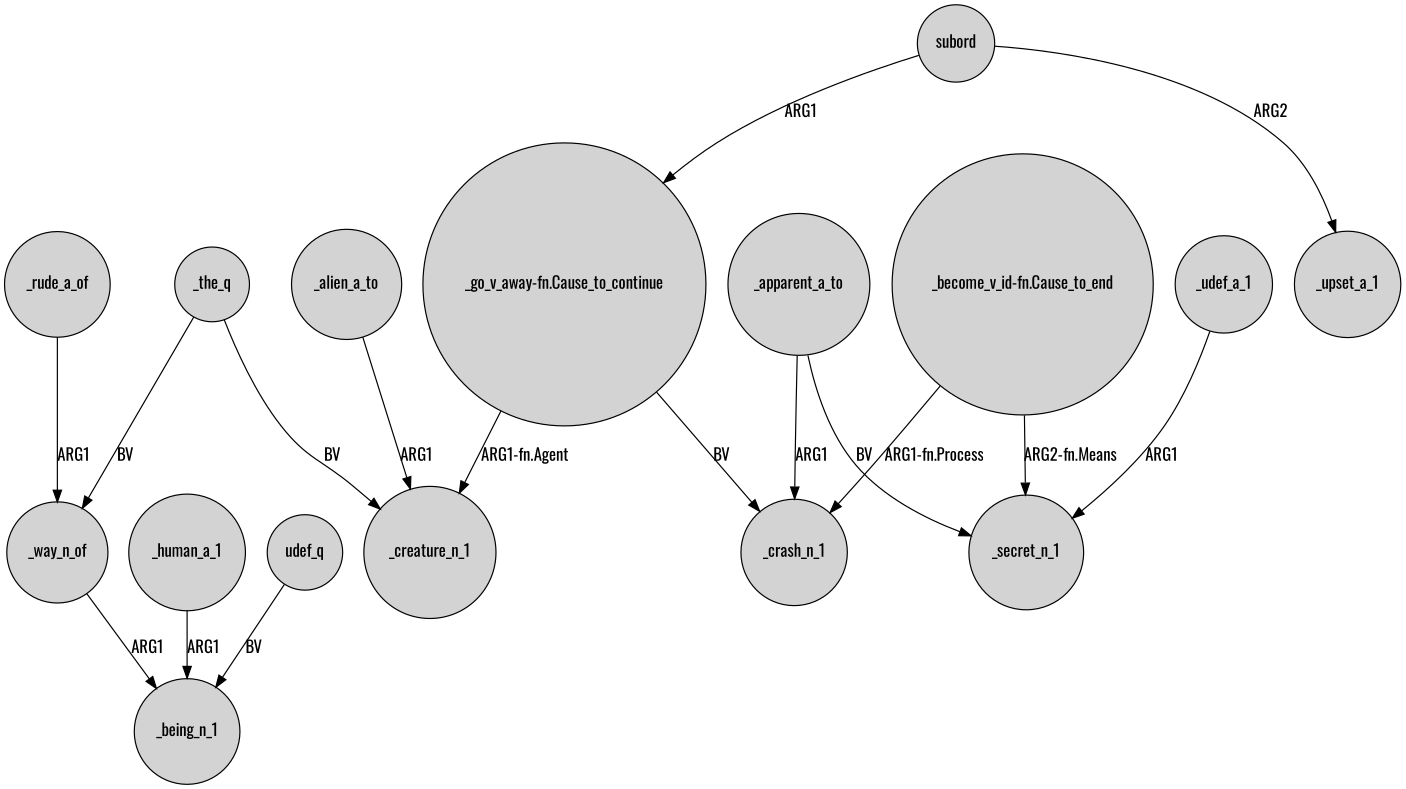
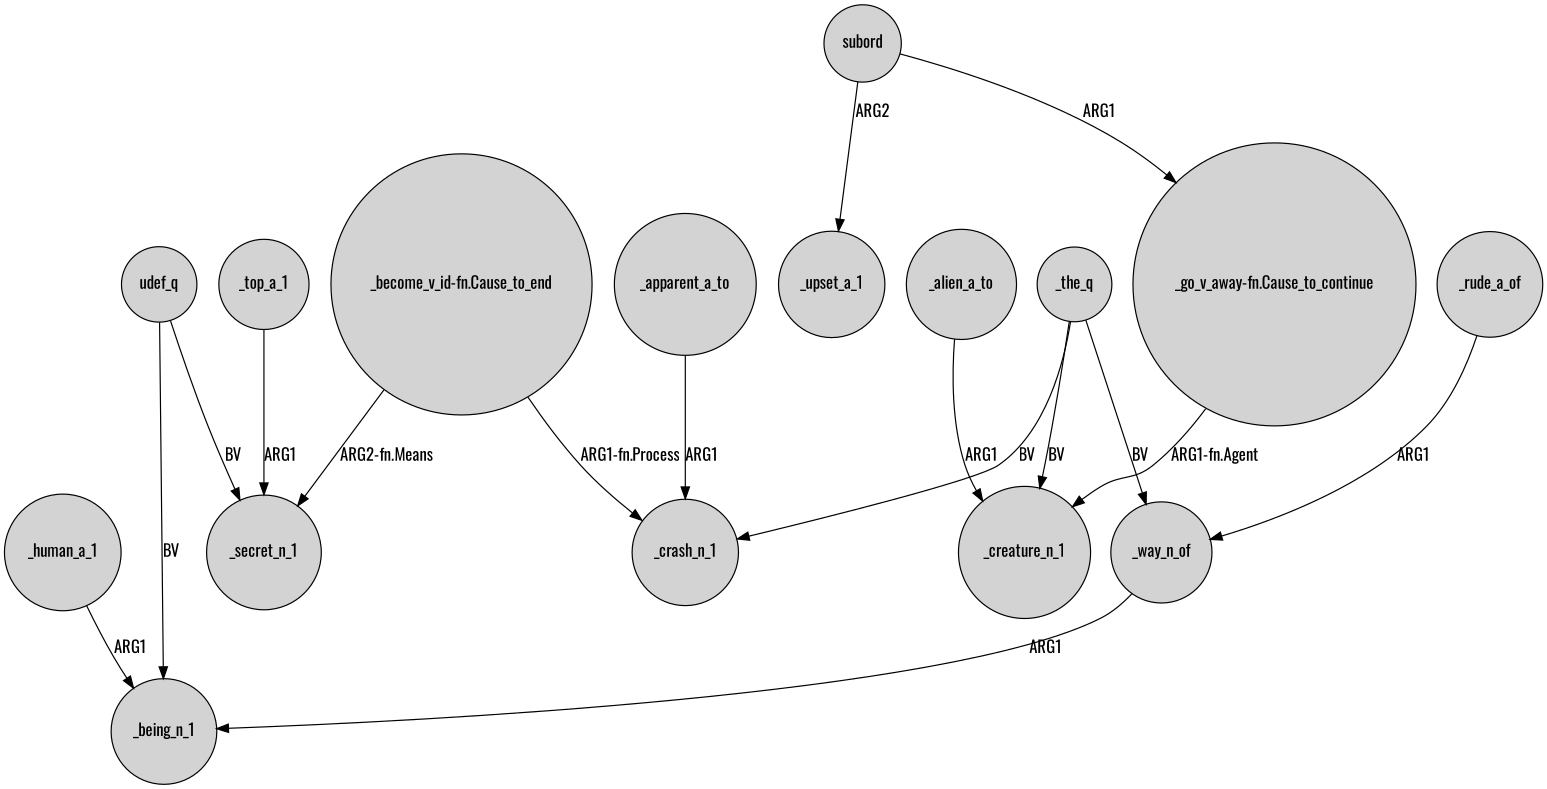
(1224, 284) -> (264, 284)
(704, 447) -> (954, 482)
(857, 467) -> (200, 406)
